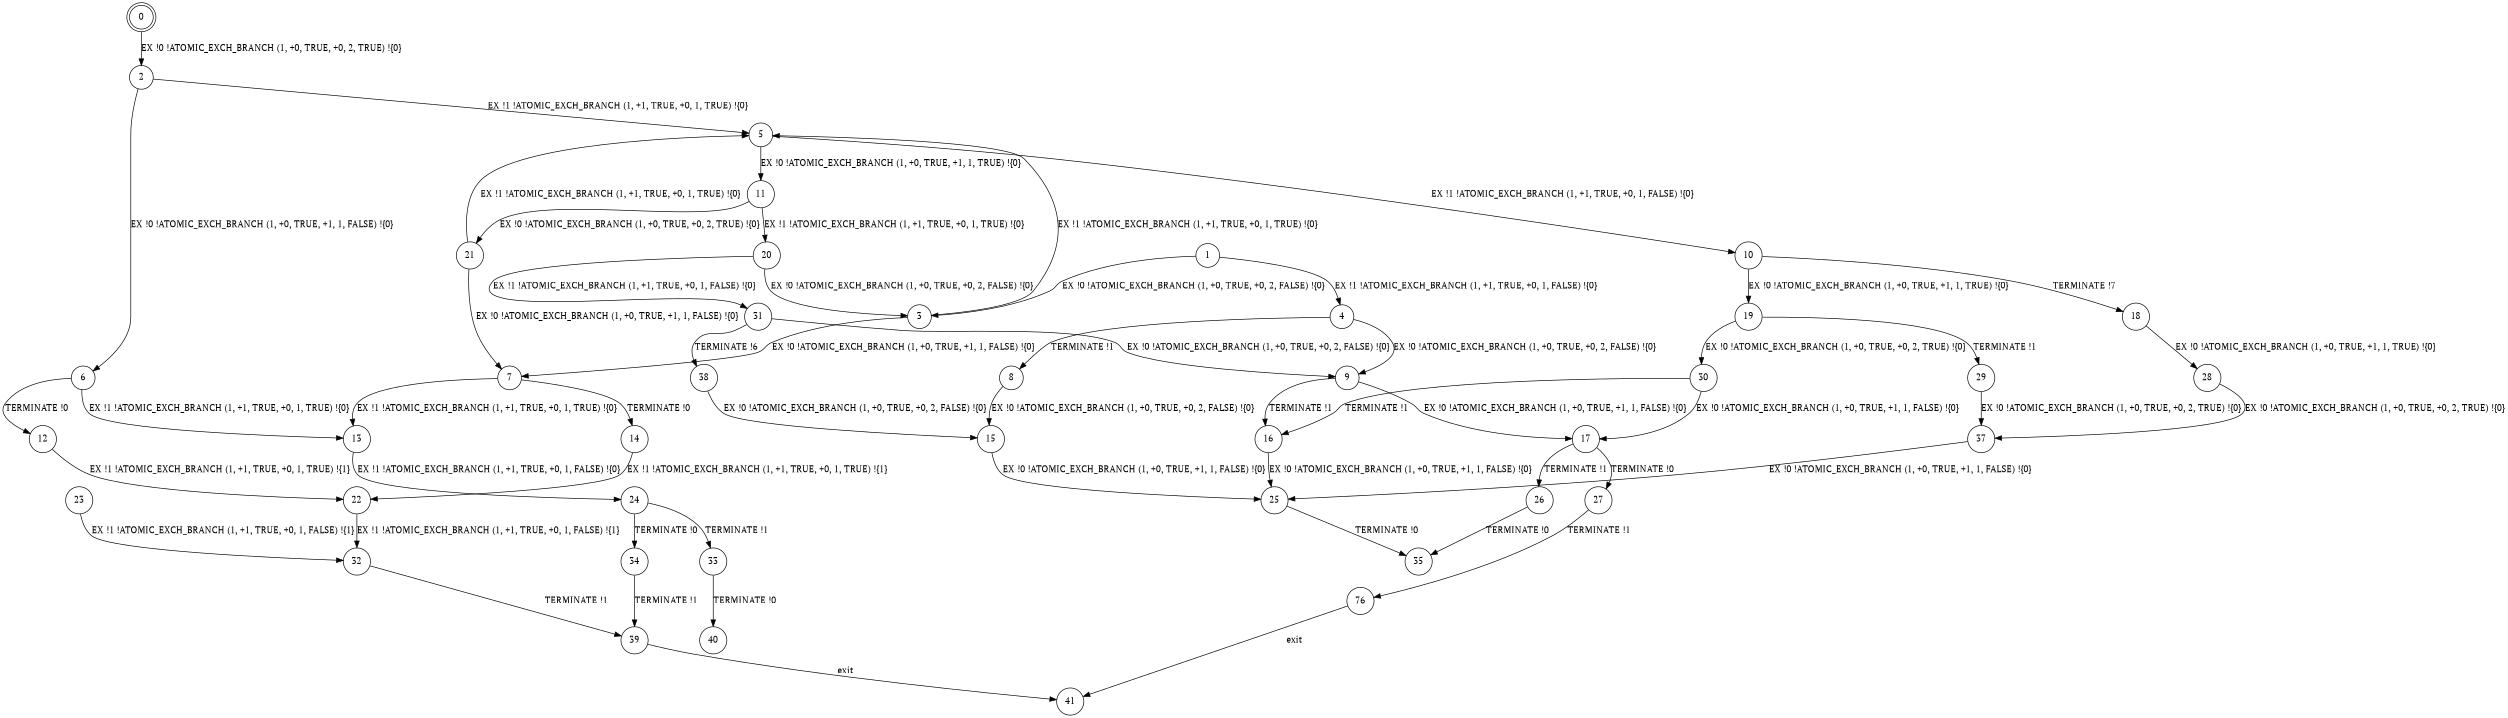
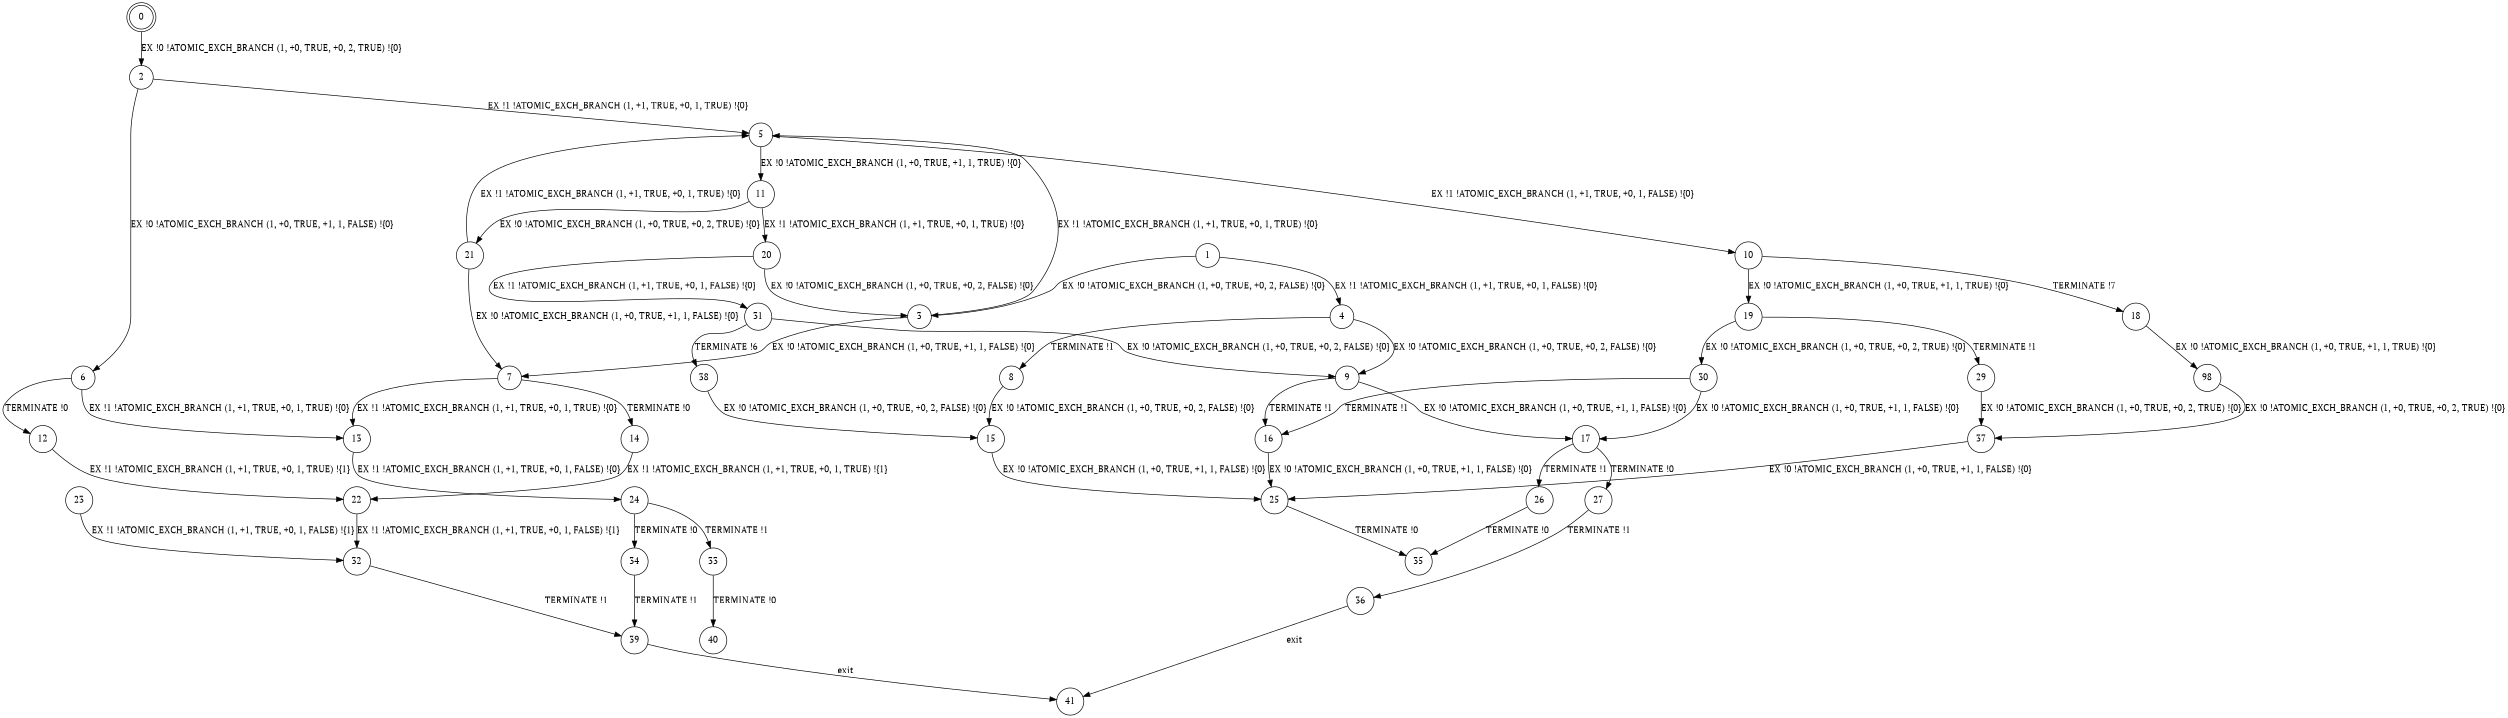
(2207, 378) -> (2207, 378)
(1360, 601) -> (1360, 601)
